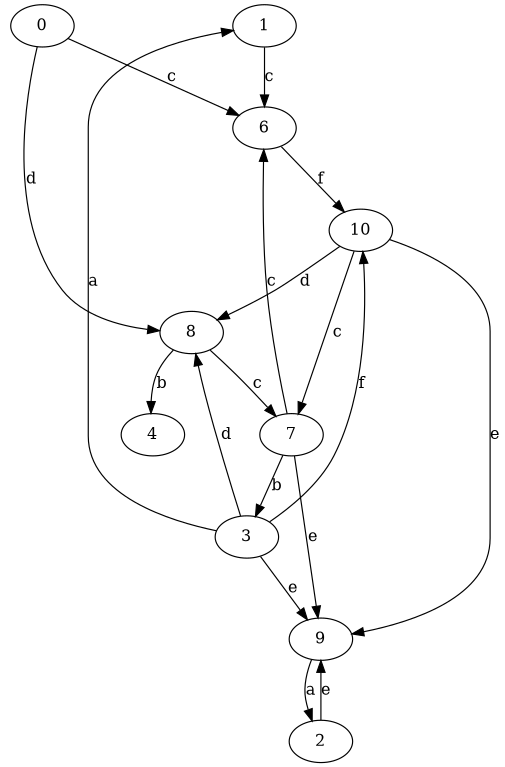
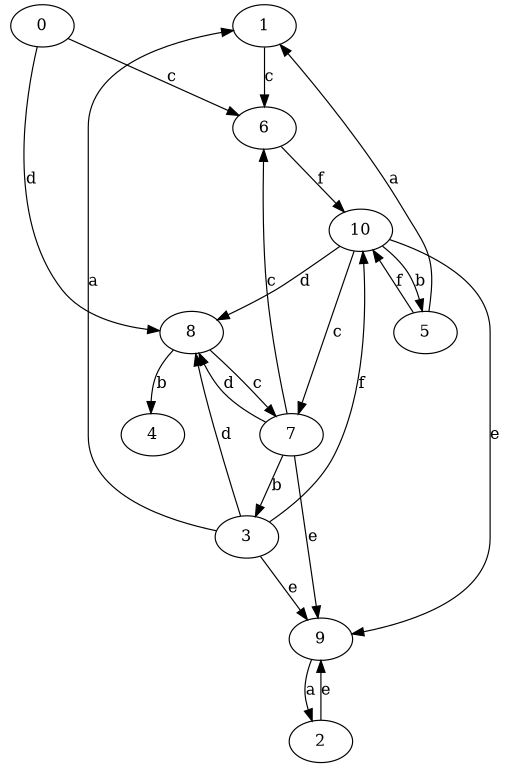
none -> (425, 333)
none -> (230, 398)
